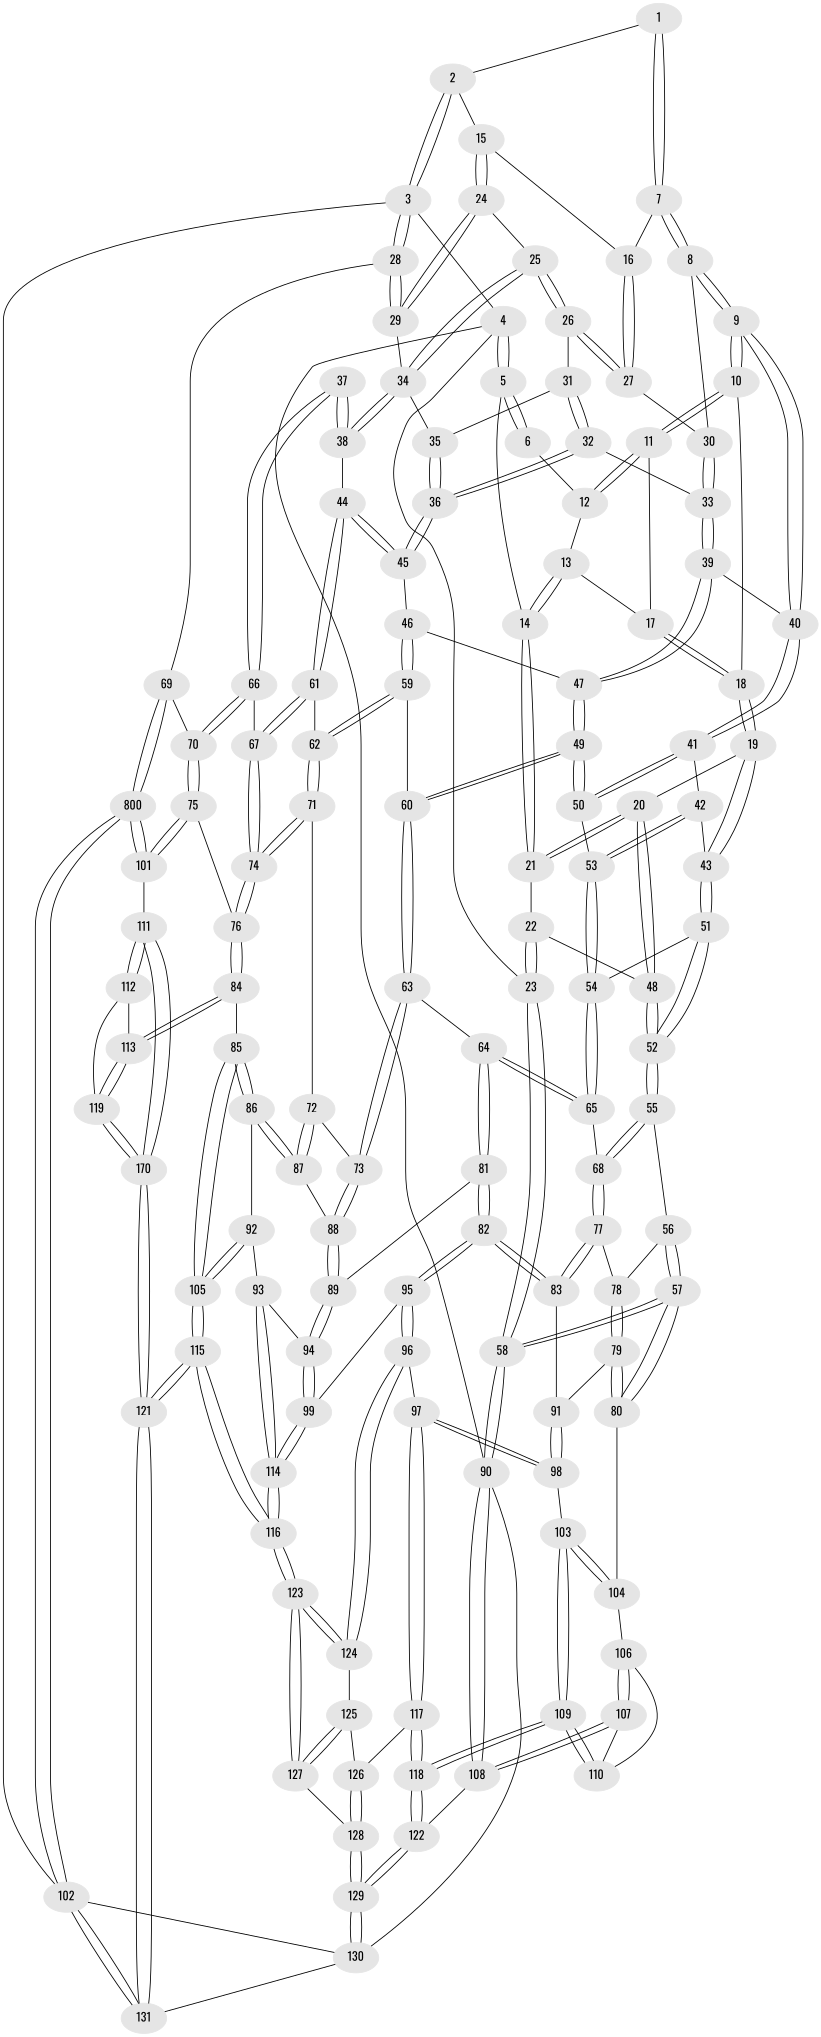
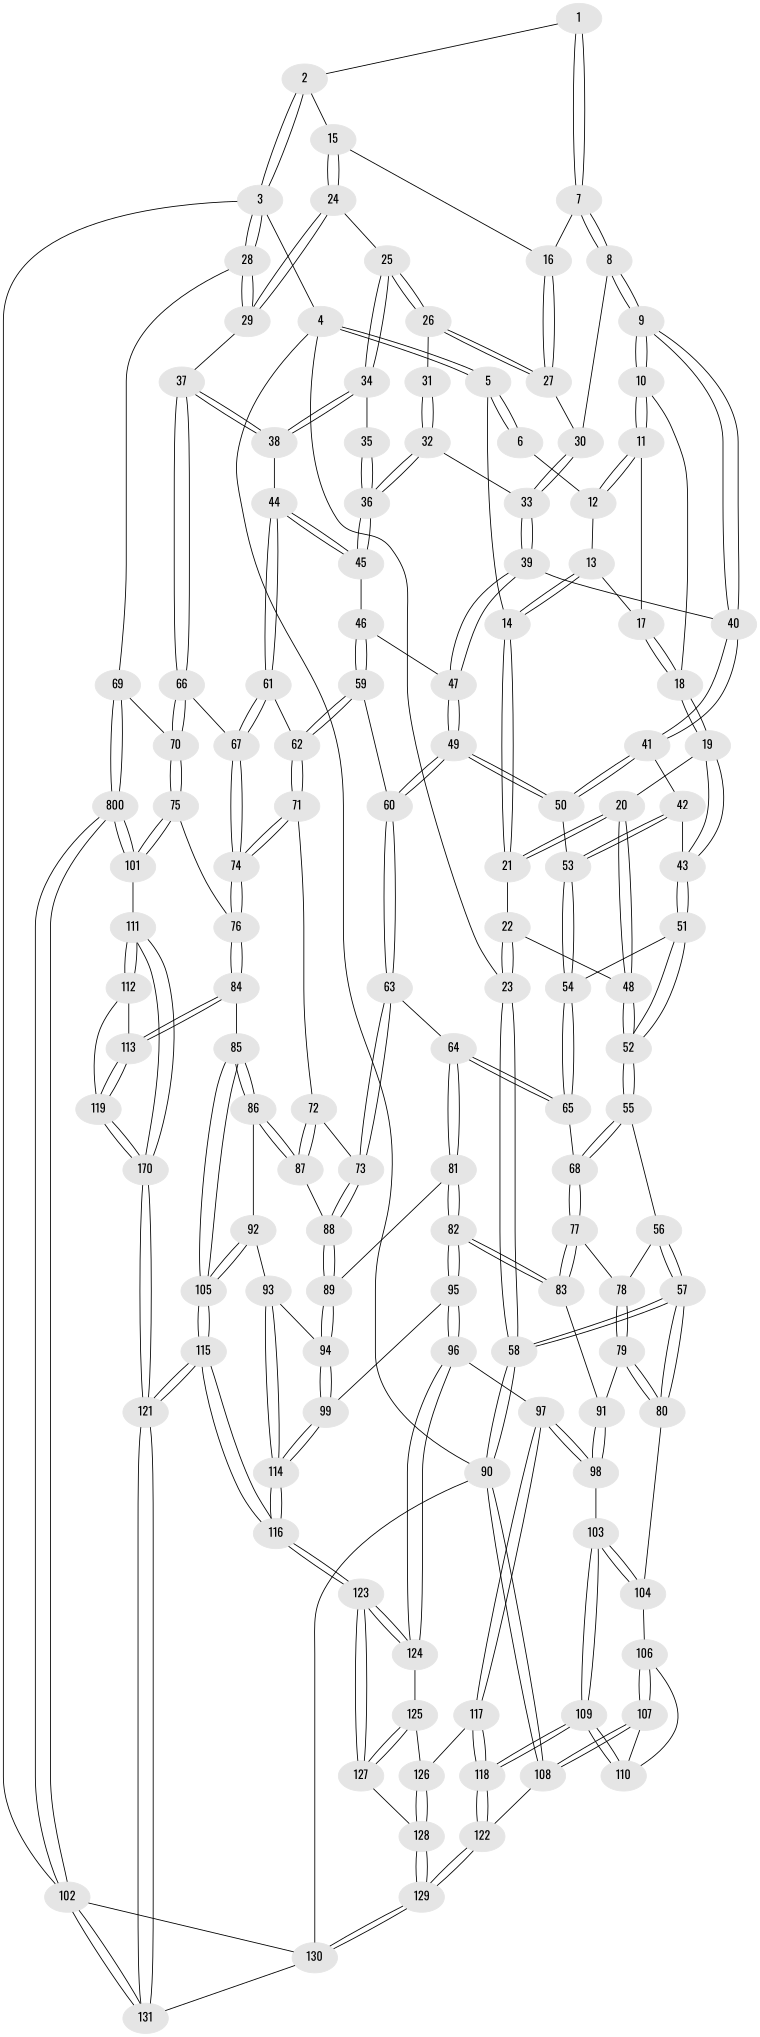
(399, 352) -> (215, 352)
(492, 417) -> none
